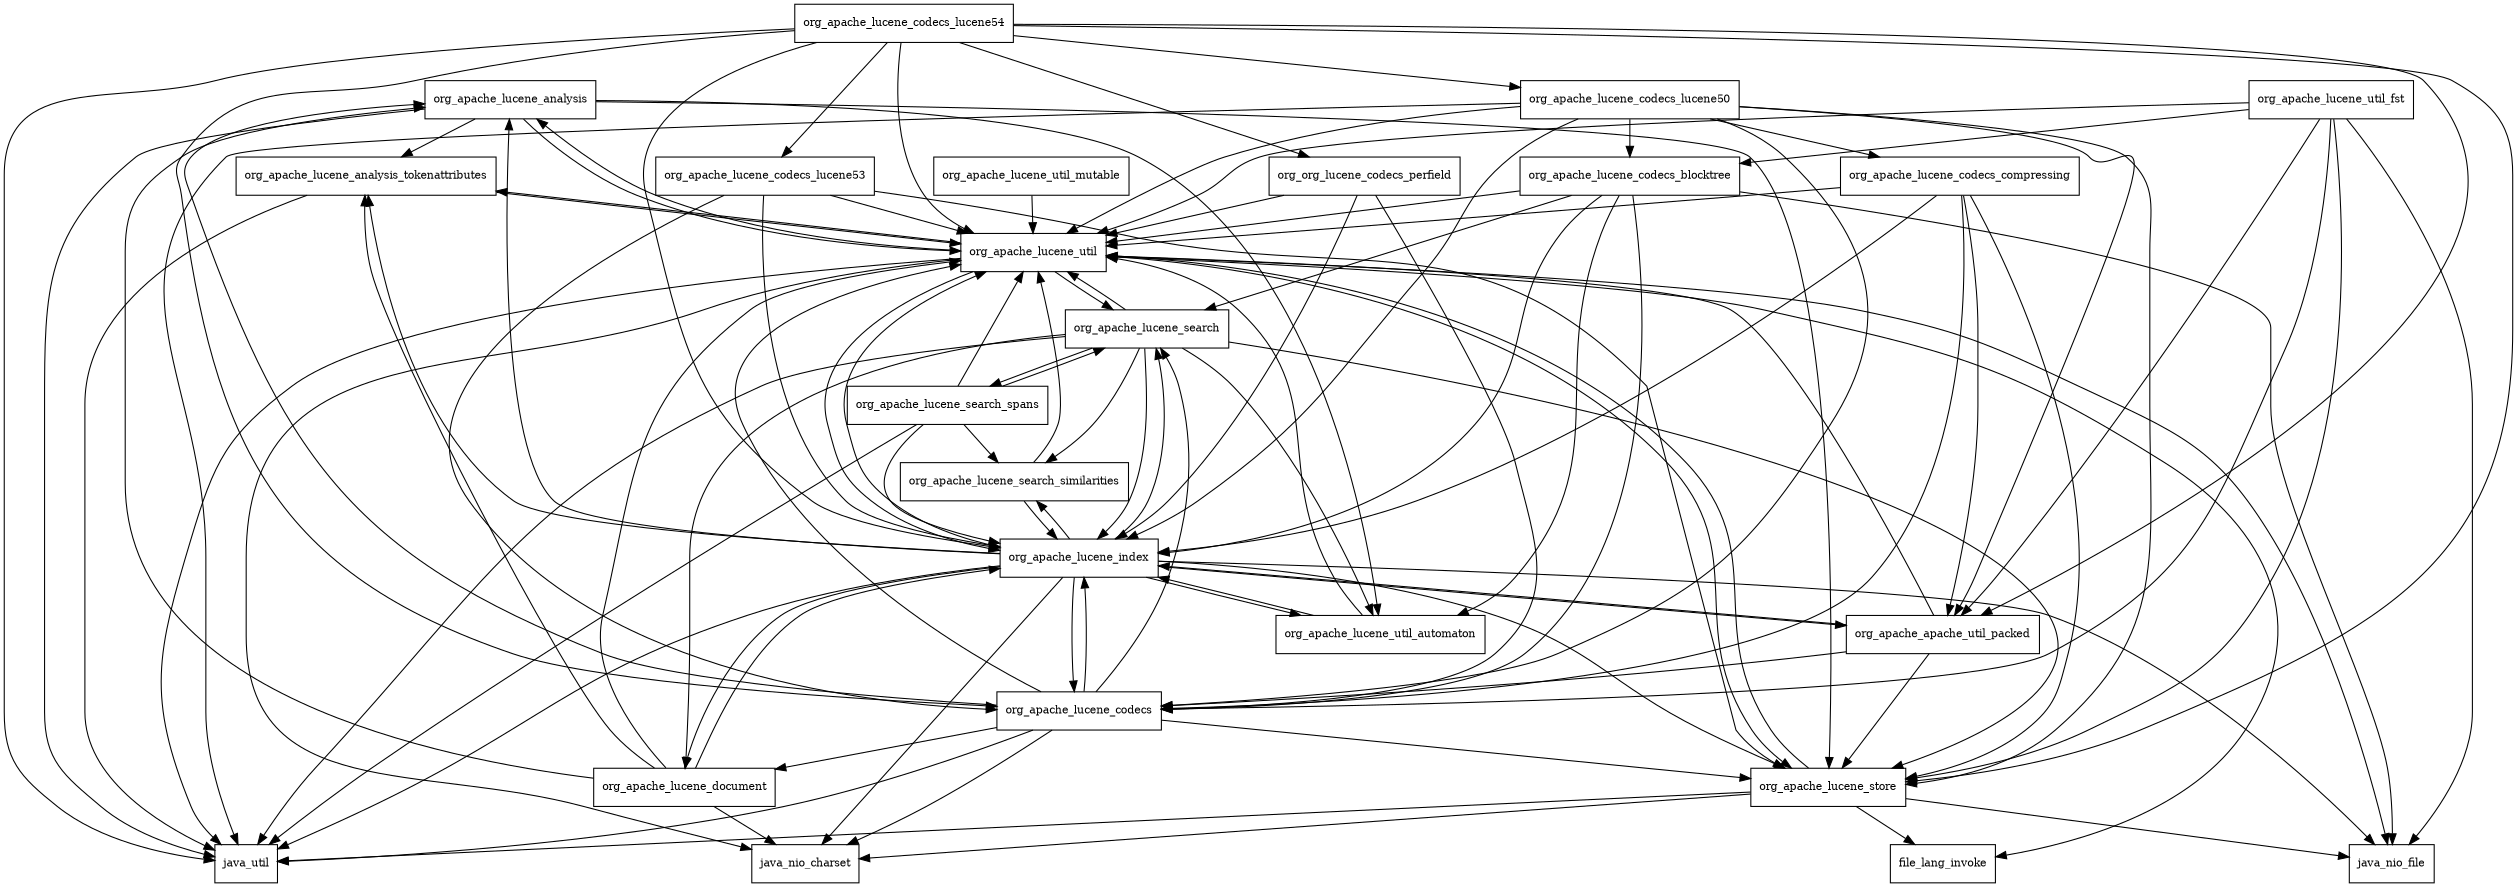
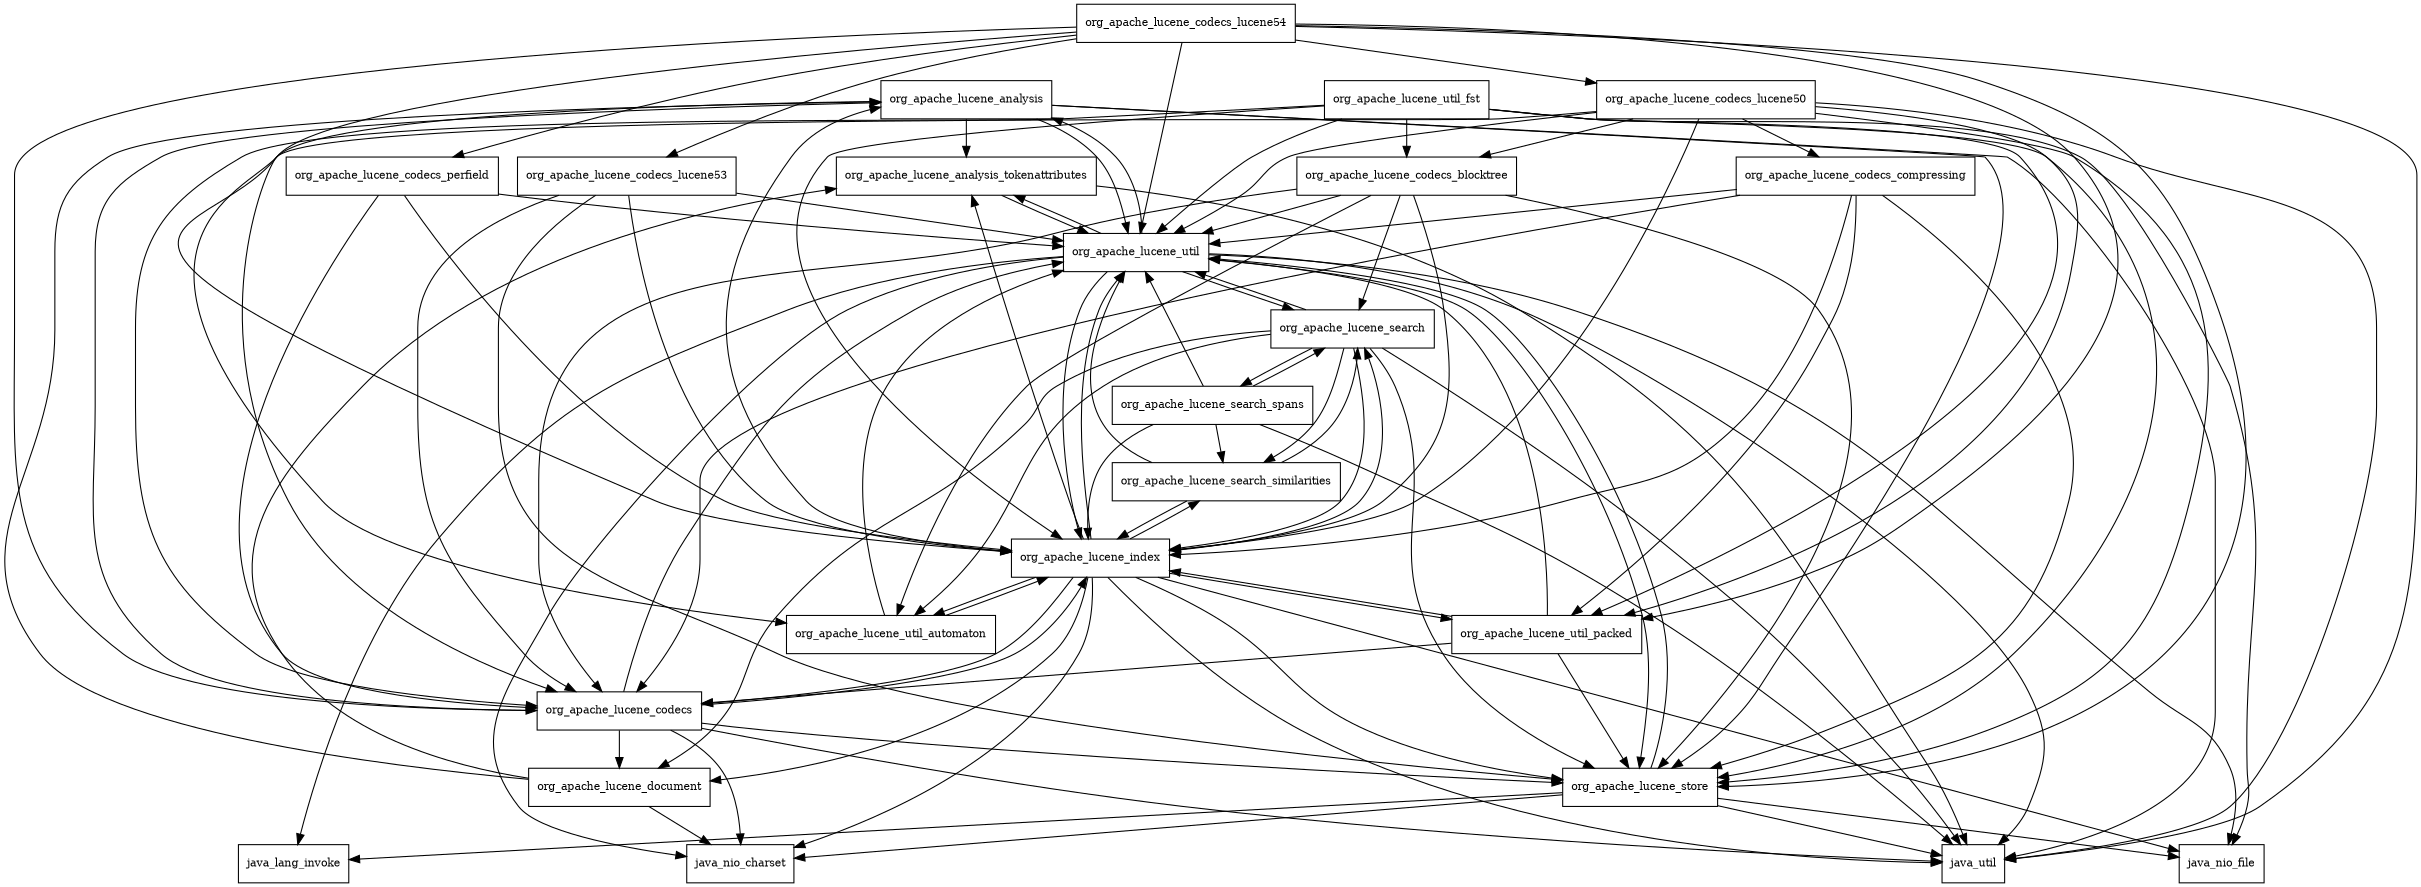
(1031, 176) -> none
(1365, 176) -> (392, 176)
(2262, 316) -> (1848, 391)
(650, 429) -> none
(1180, 534) -> (1334, 422)
(804, 613) -> (833, 155)
(1943, 635) -> (1547, 635)
(1943, 864) -> (294, 864)
